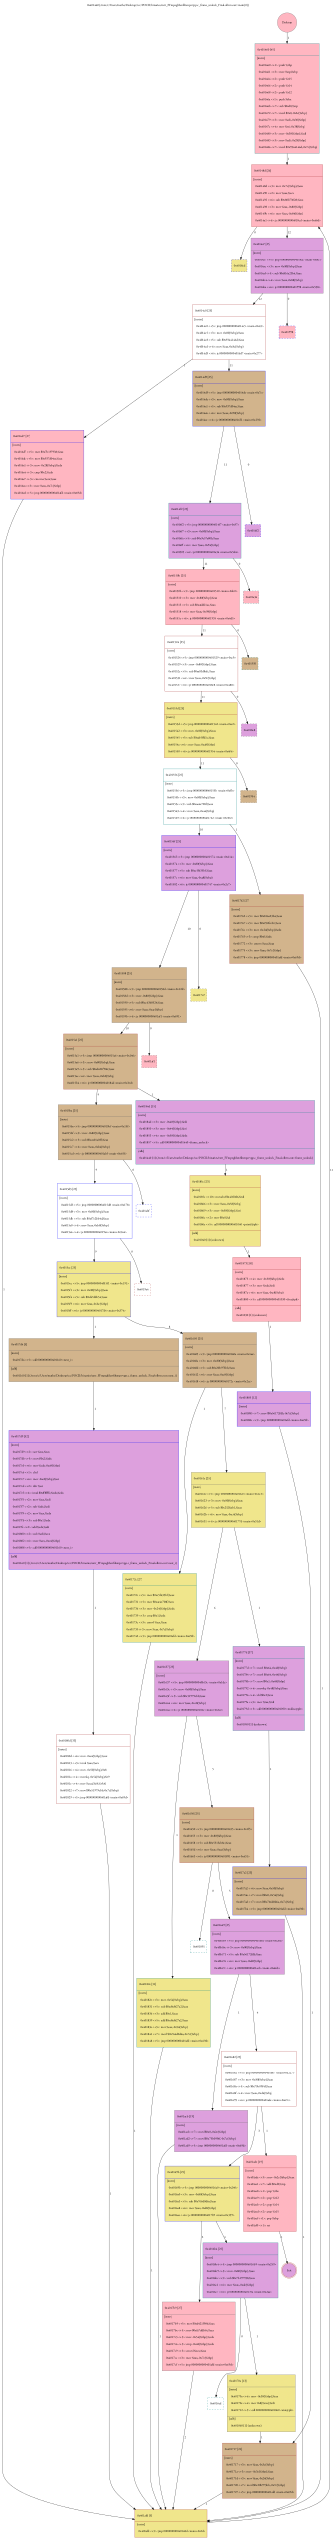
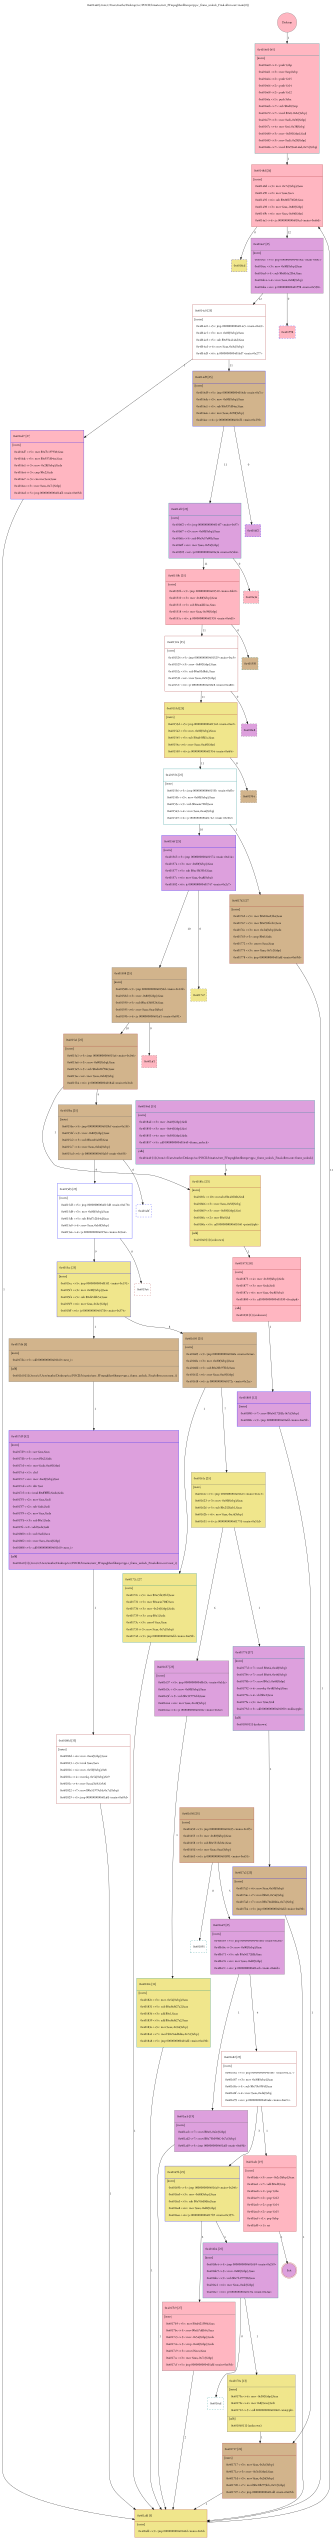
(148, 1094) -> (79, 1170)
(204, 1761) -> none
